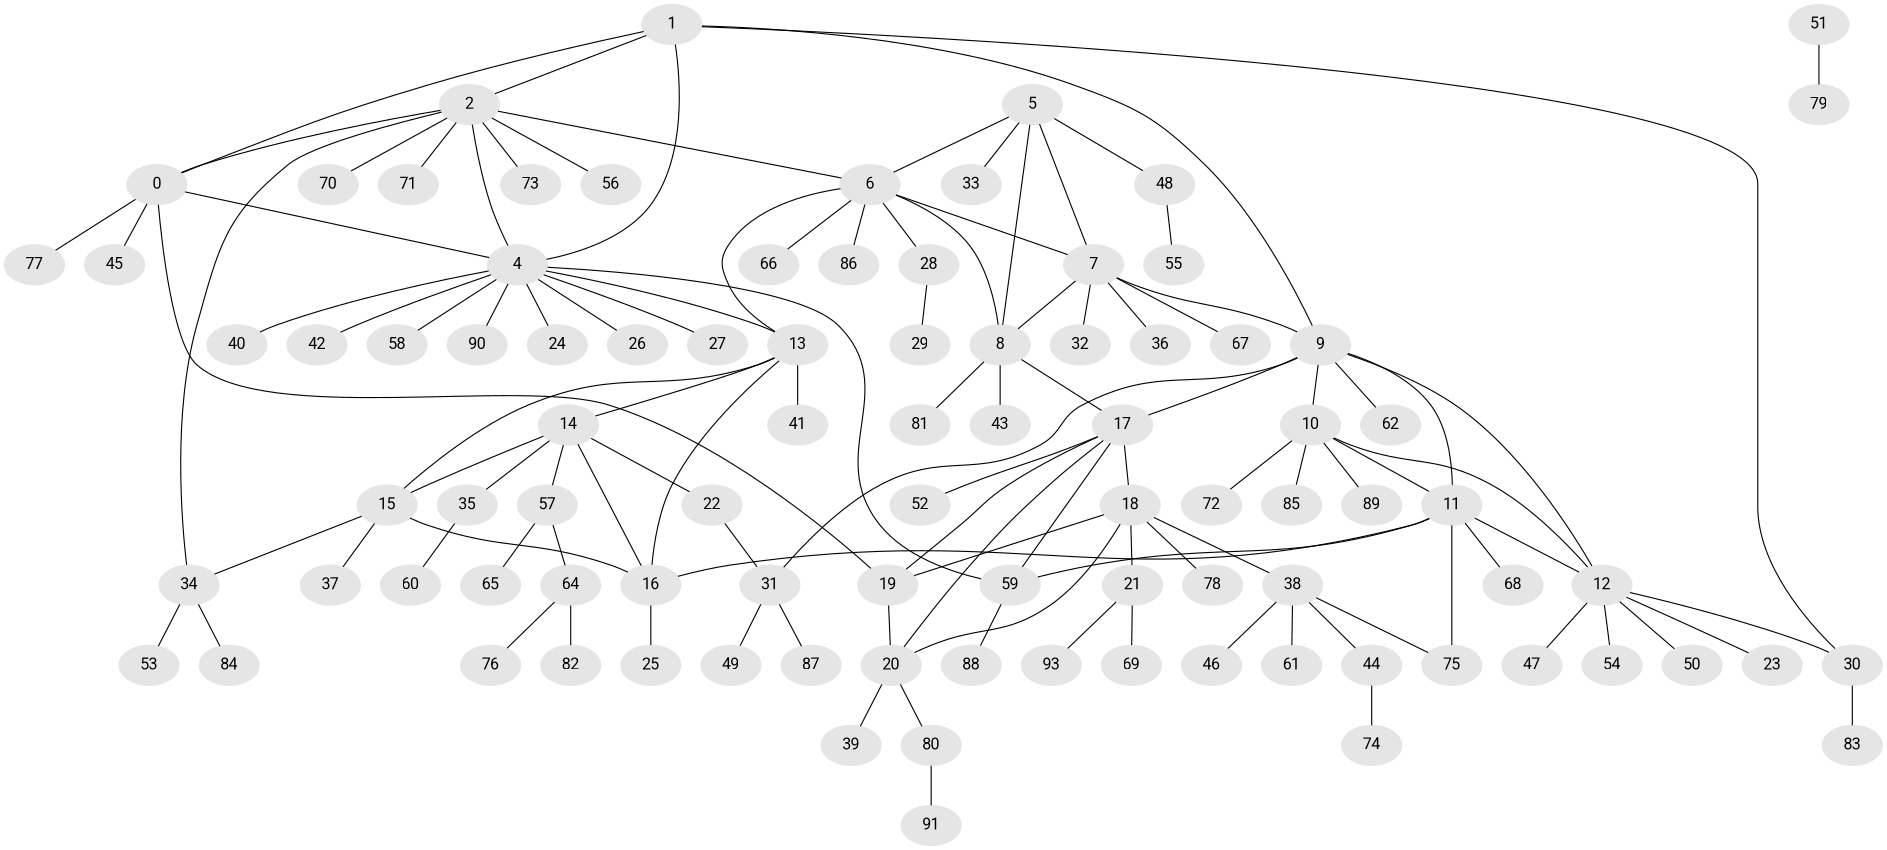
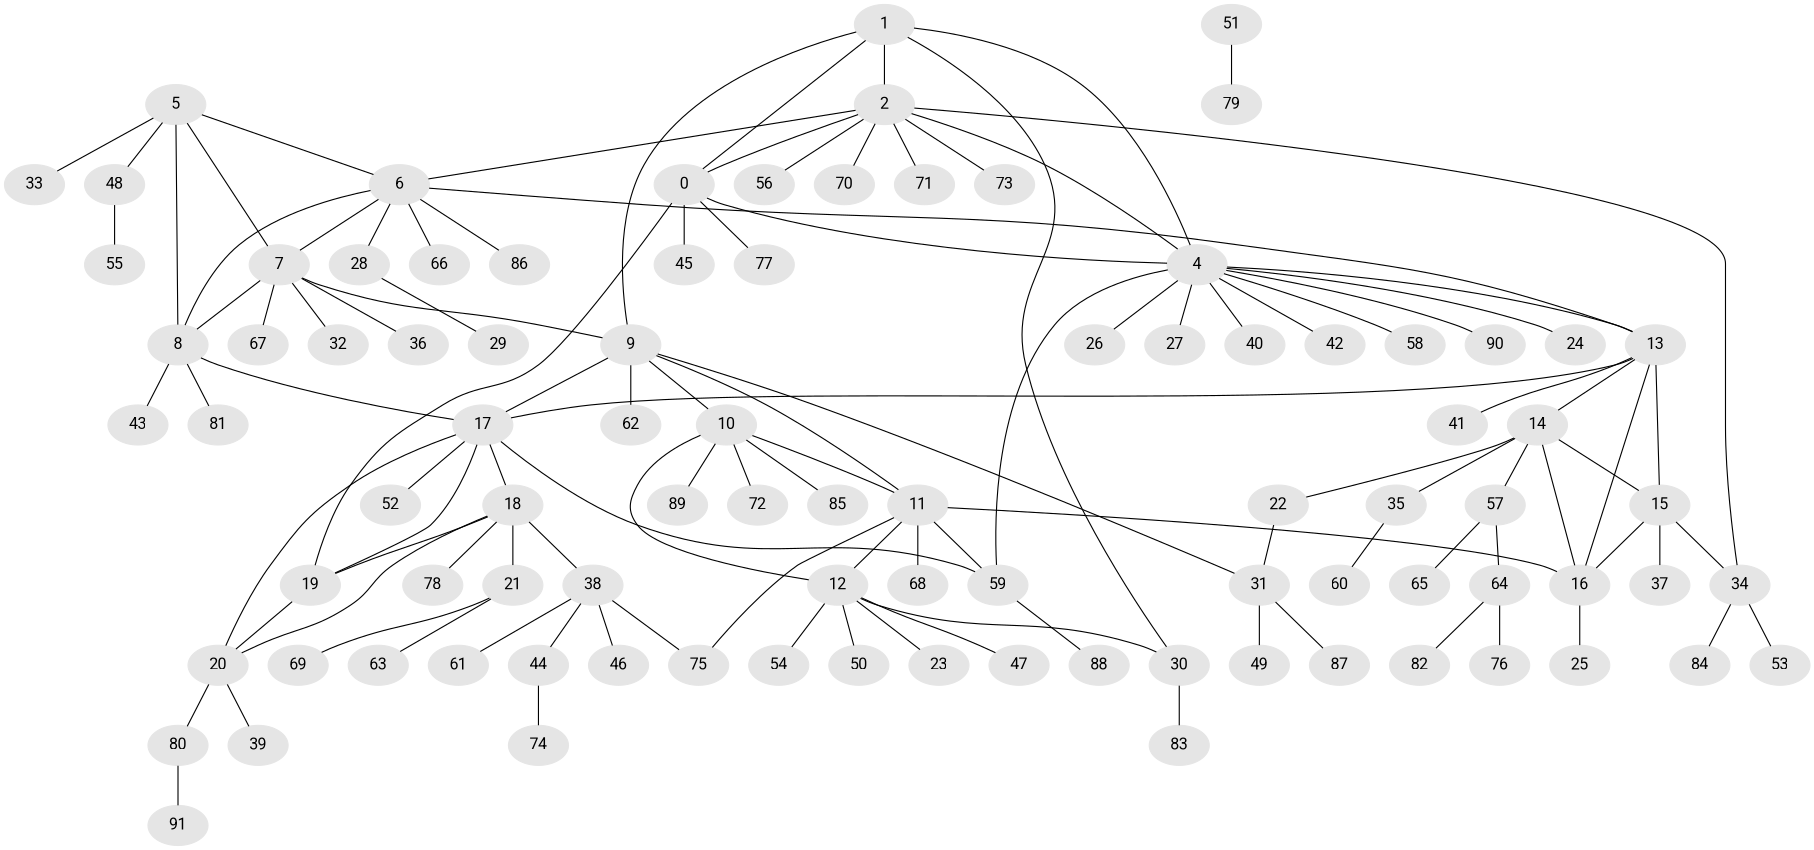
none -> (1073, 396)
(1491, 435) -> none
(1051, 665) -> (378, 665)
